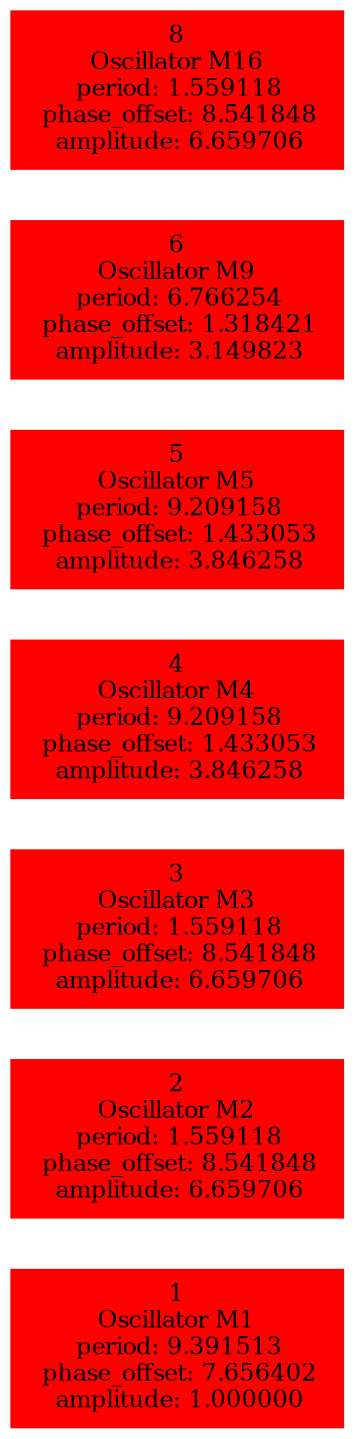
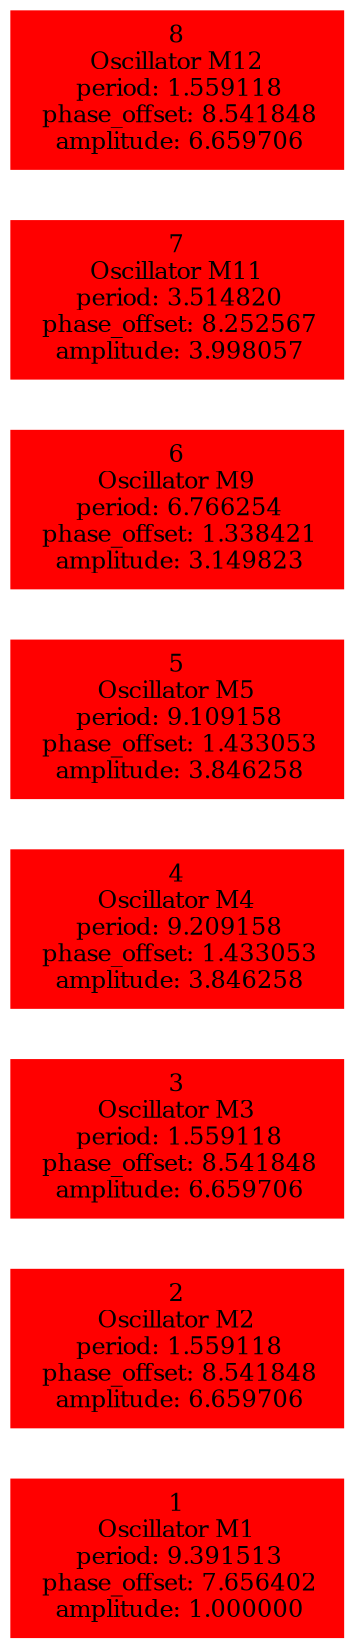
(177, 62) -> (177, 62)
none -> (177, 300)
(177, 325) -> (177, 535)
(177, 508) -> (177, 718)
